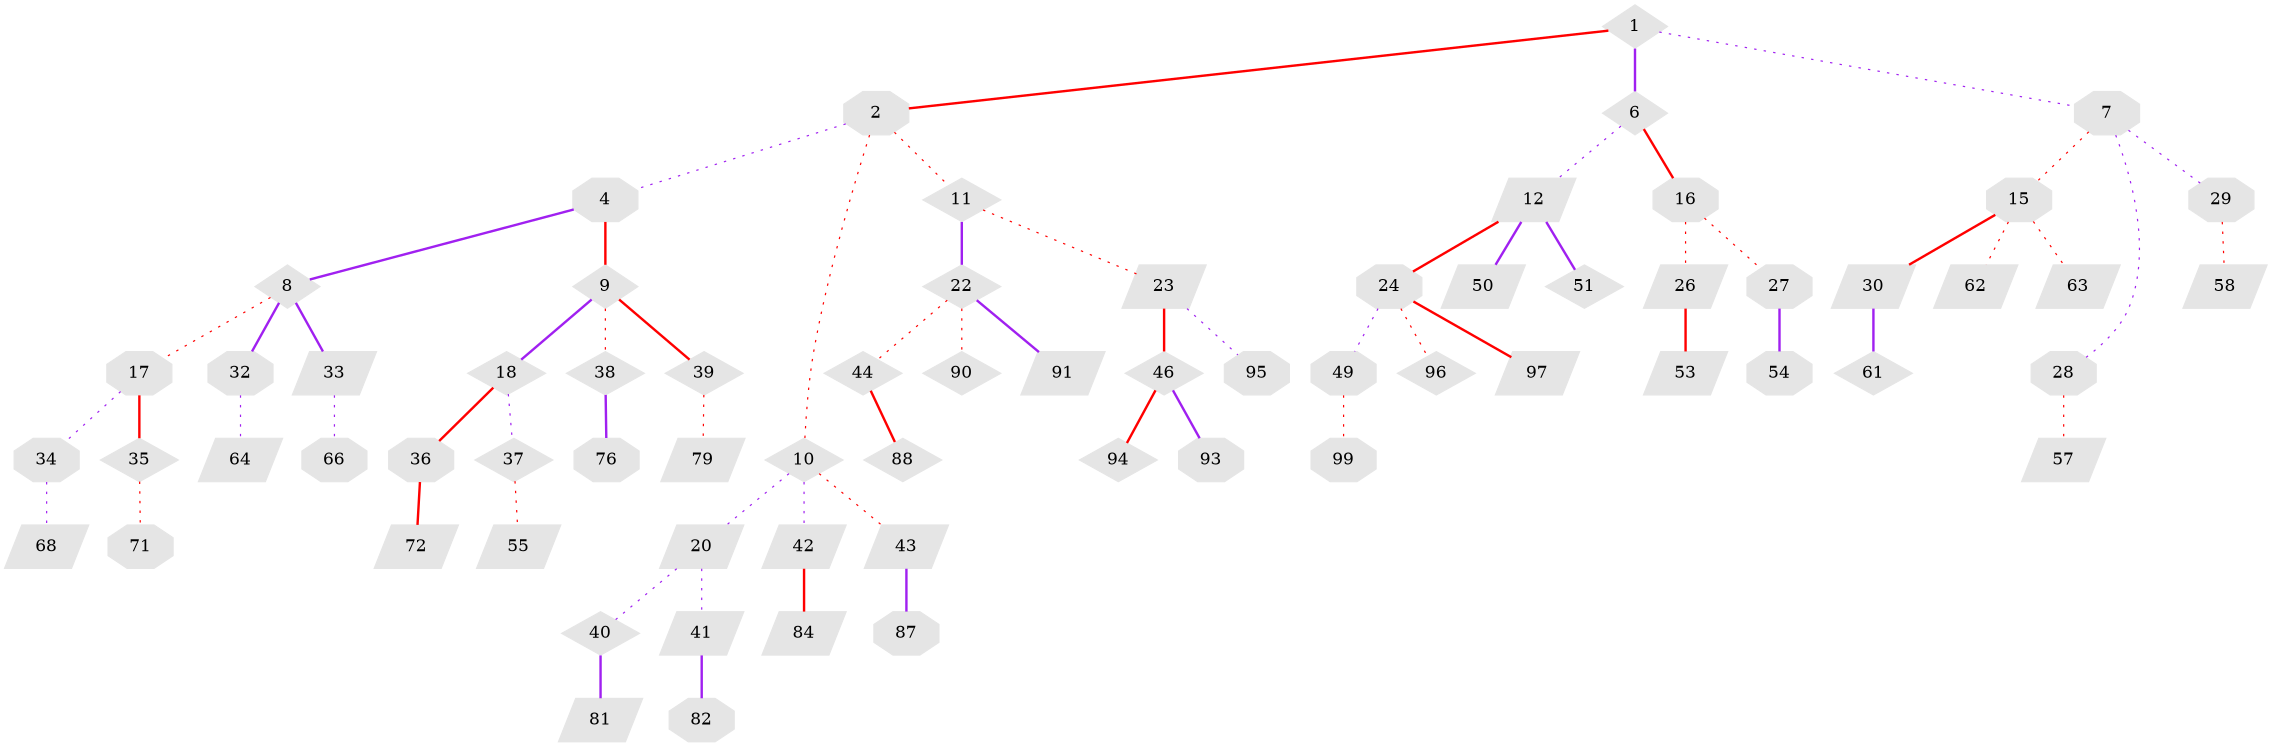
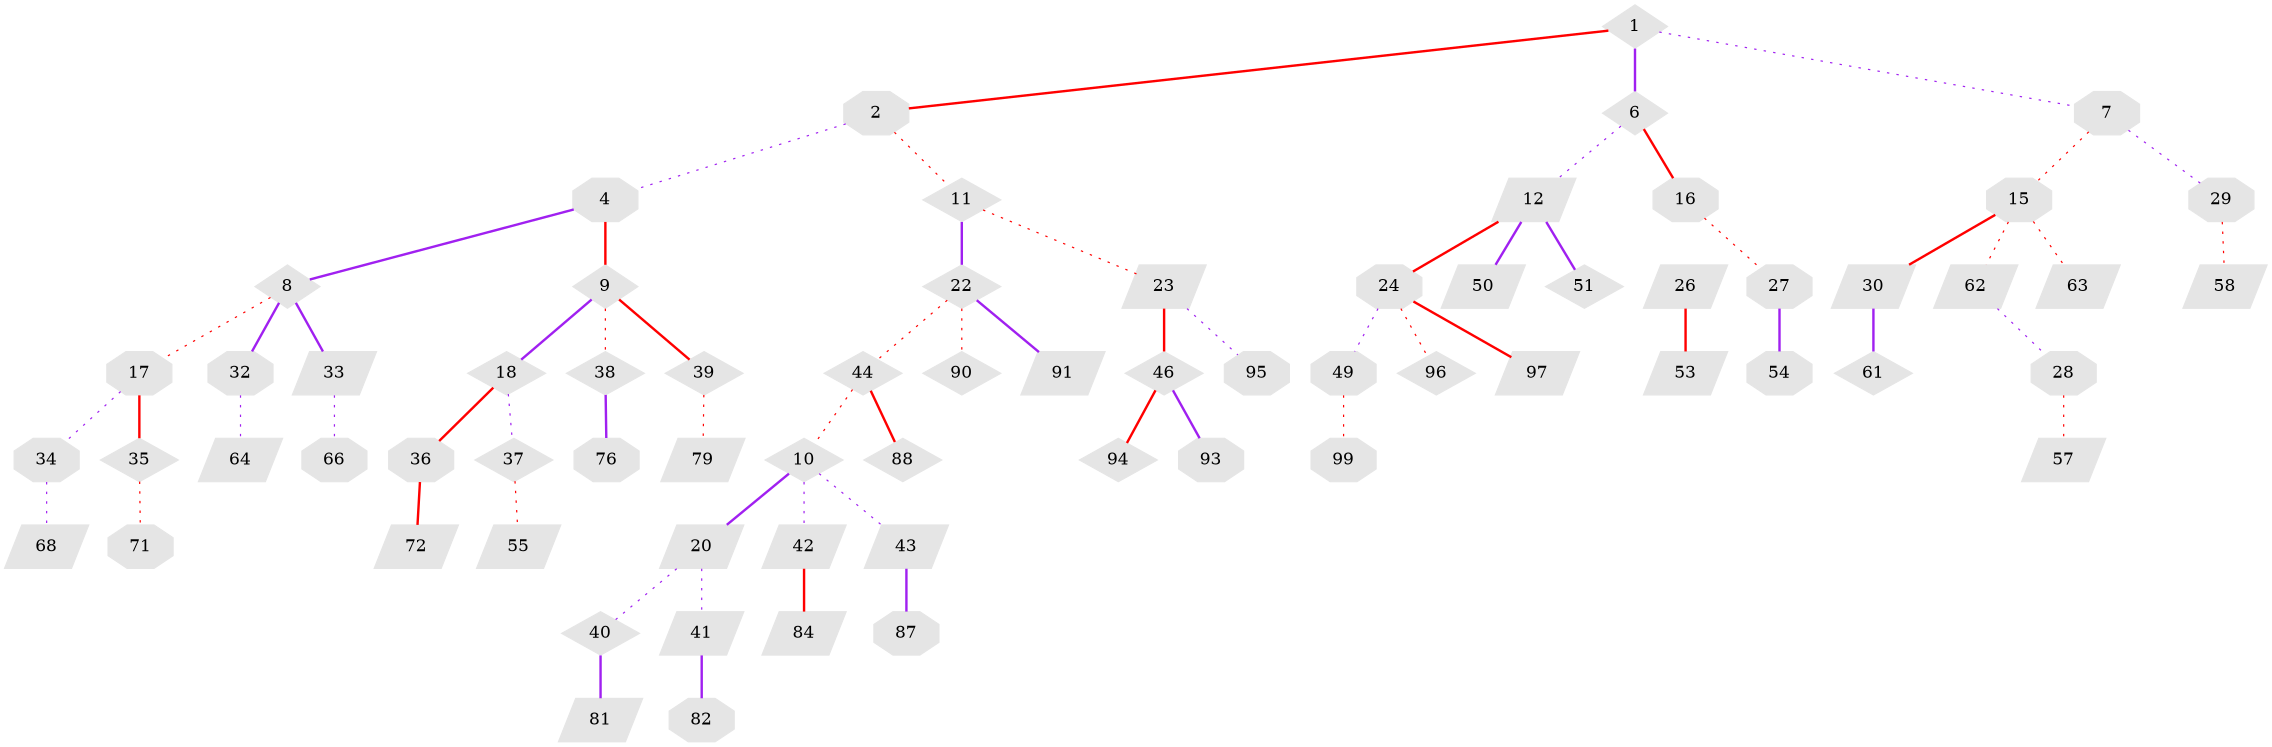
(1686, 243) -> none
(2139, 254) -> (2021, 331)
(828, 285) -> (834, 417)
(758, 499) -> (758, 499)
(851, 500) -> (851, 500)
